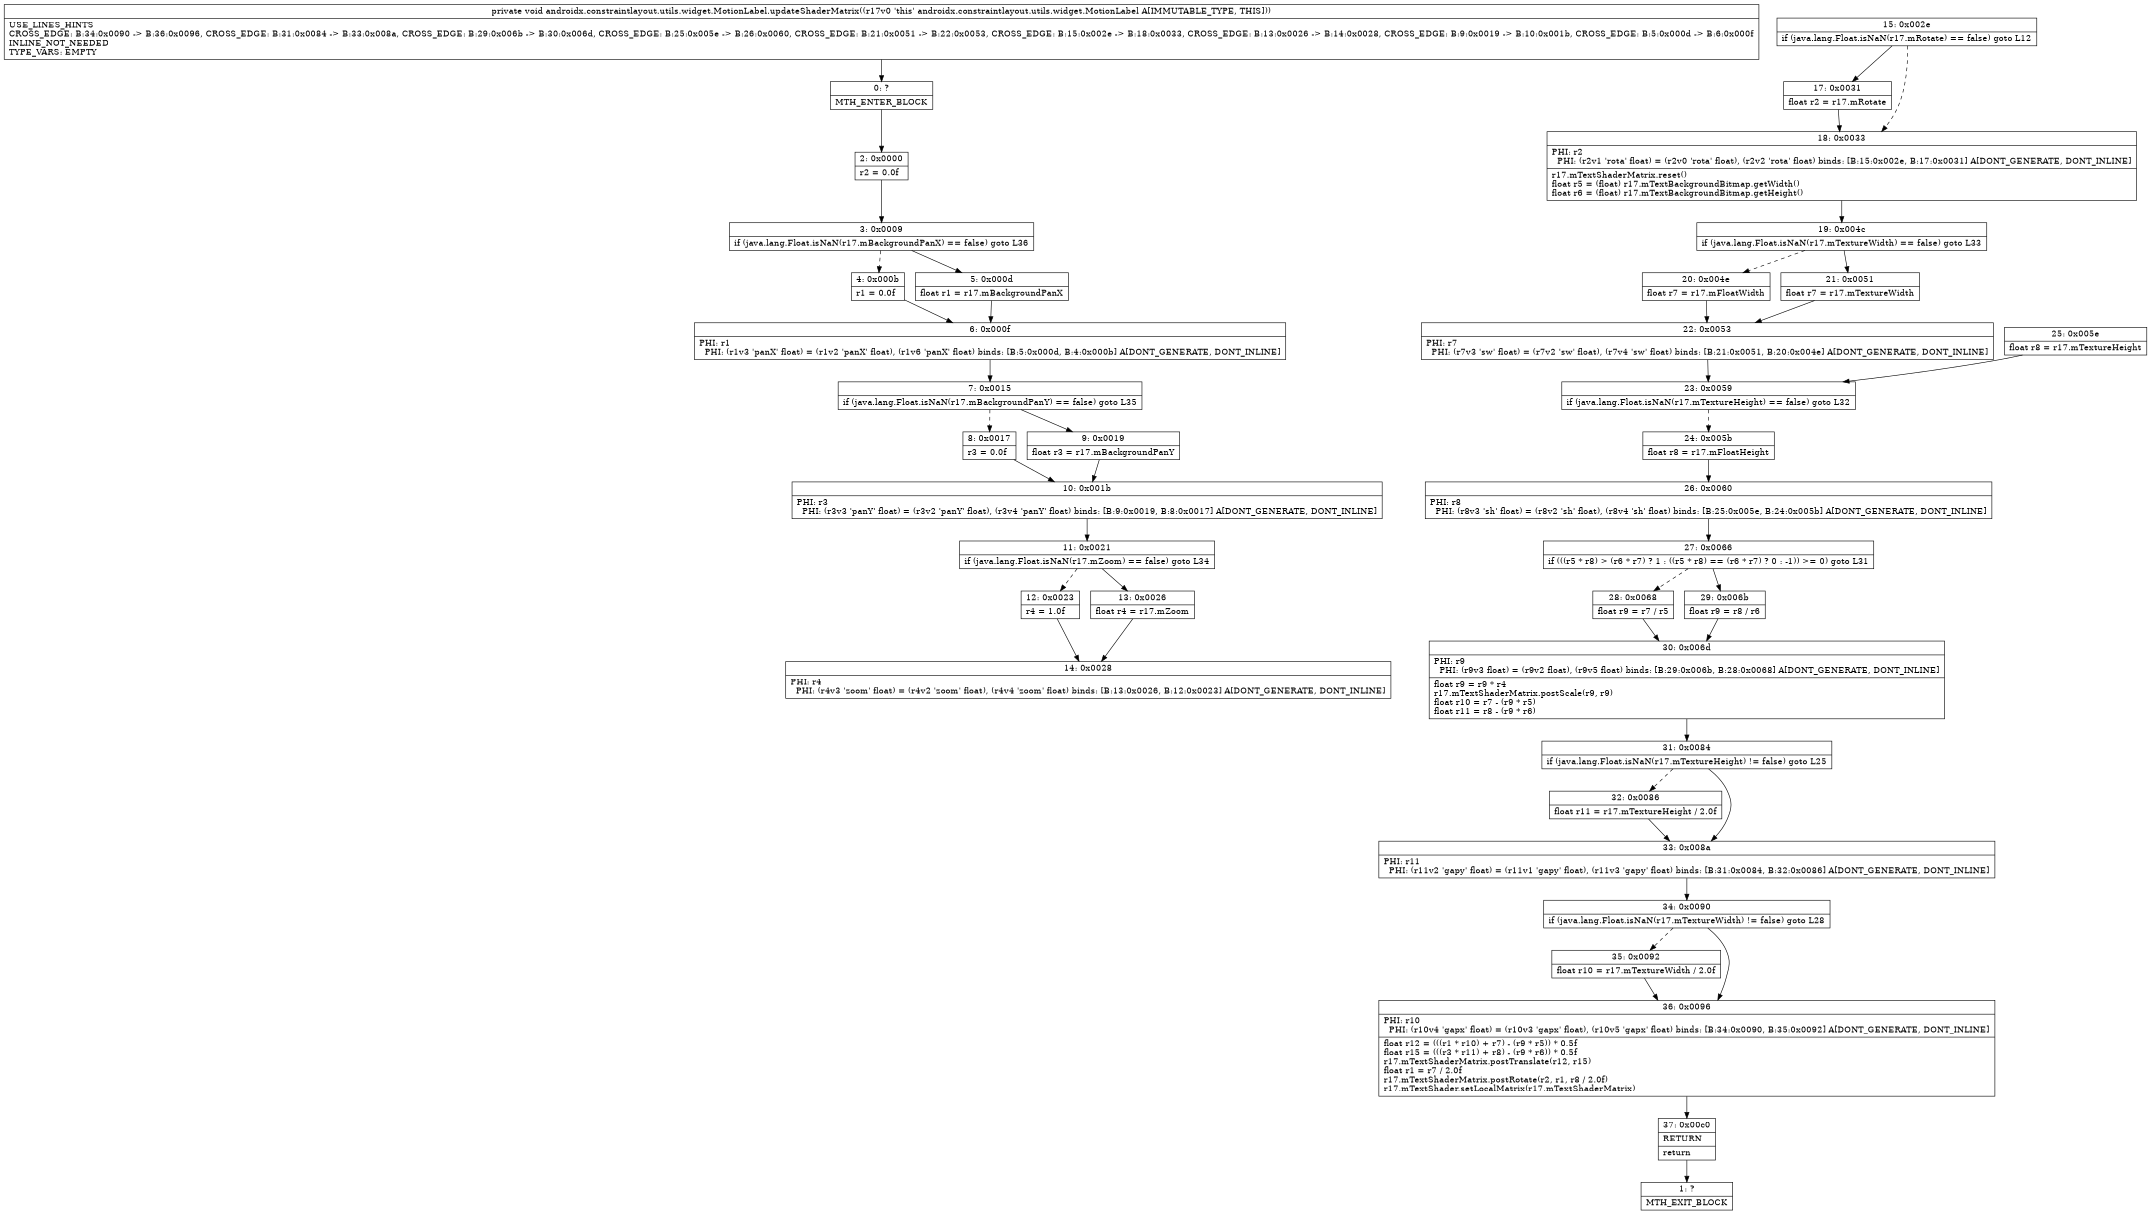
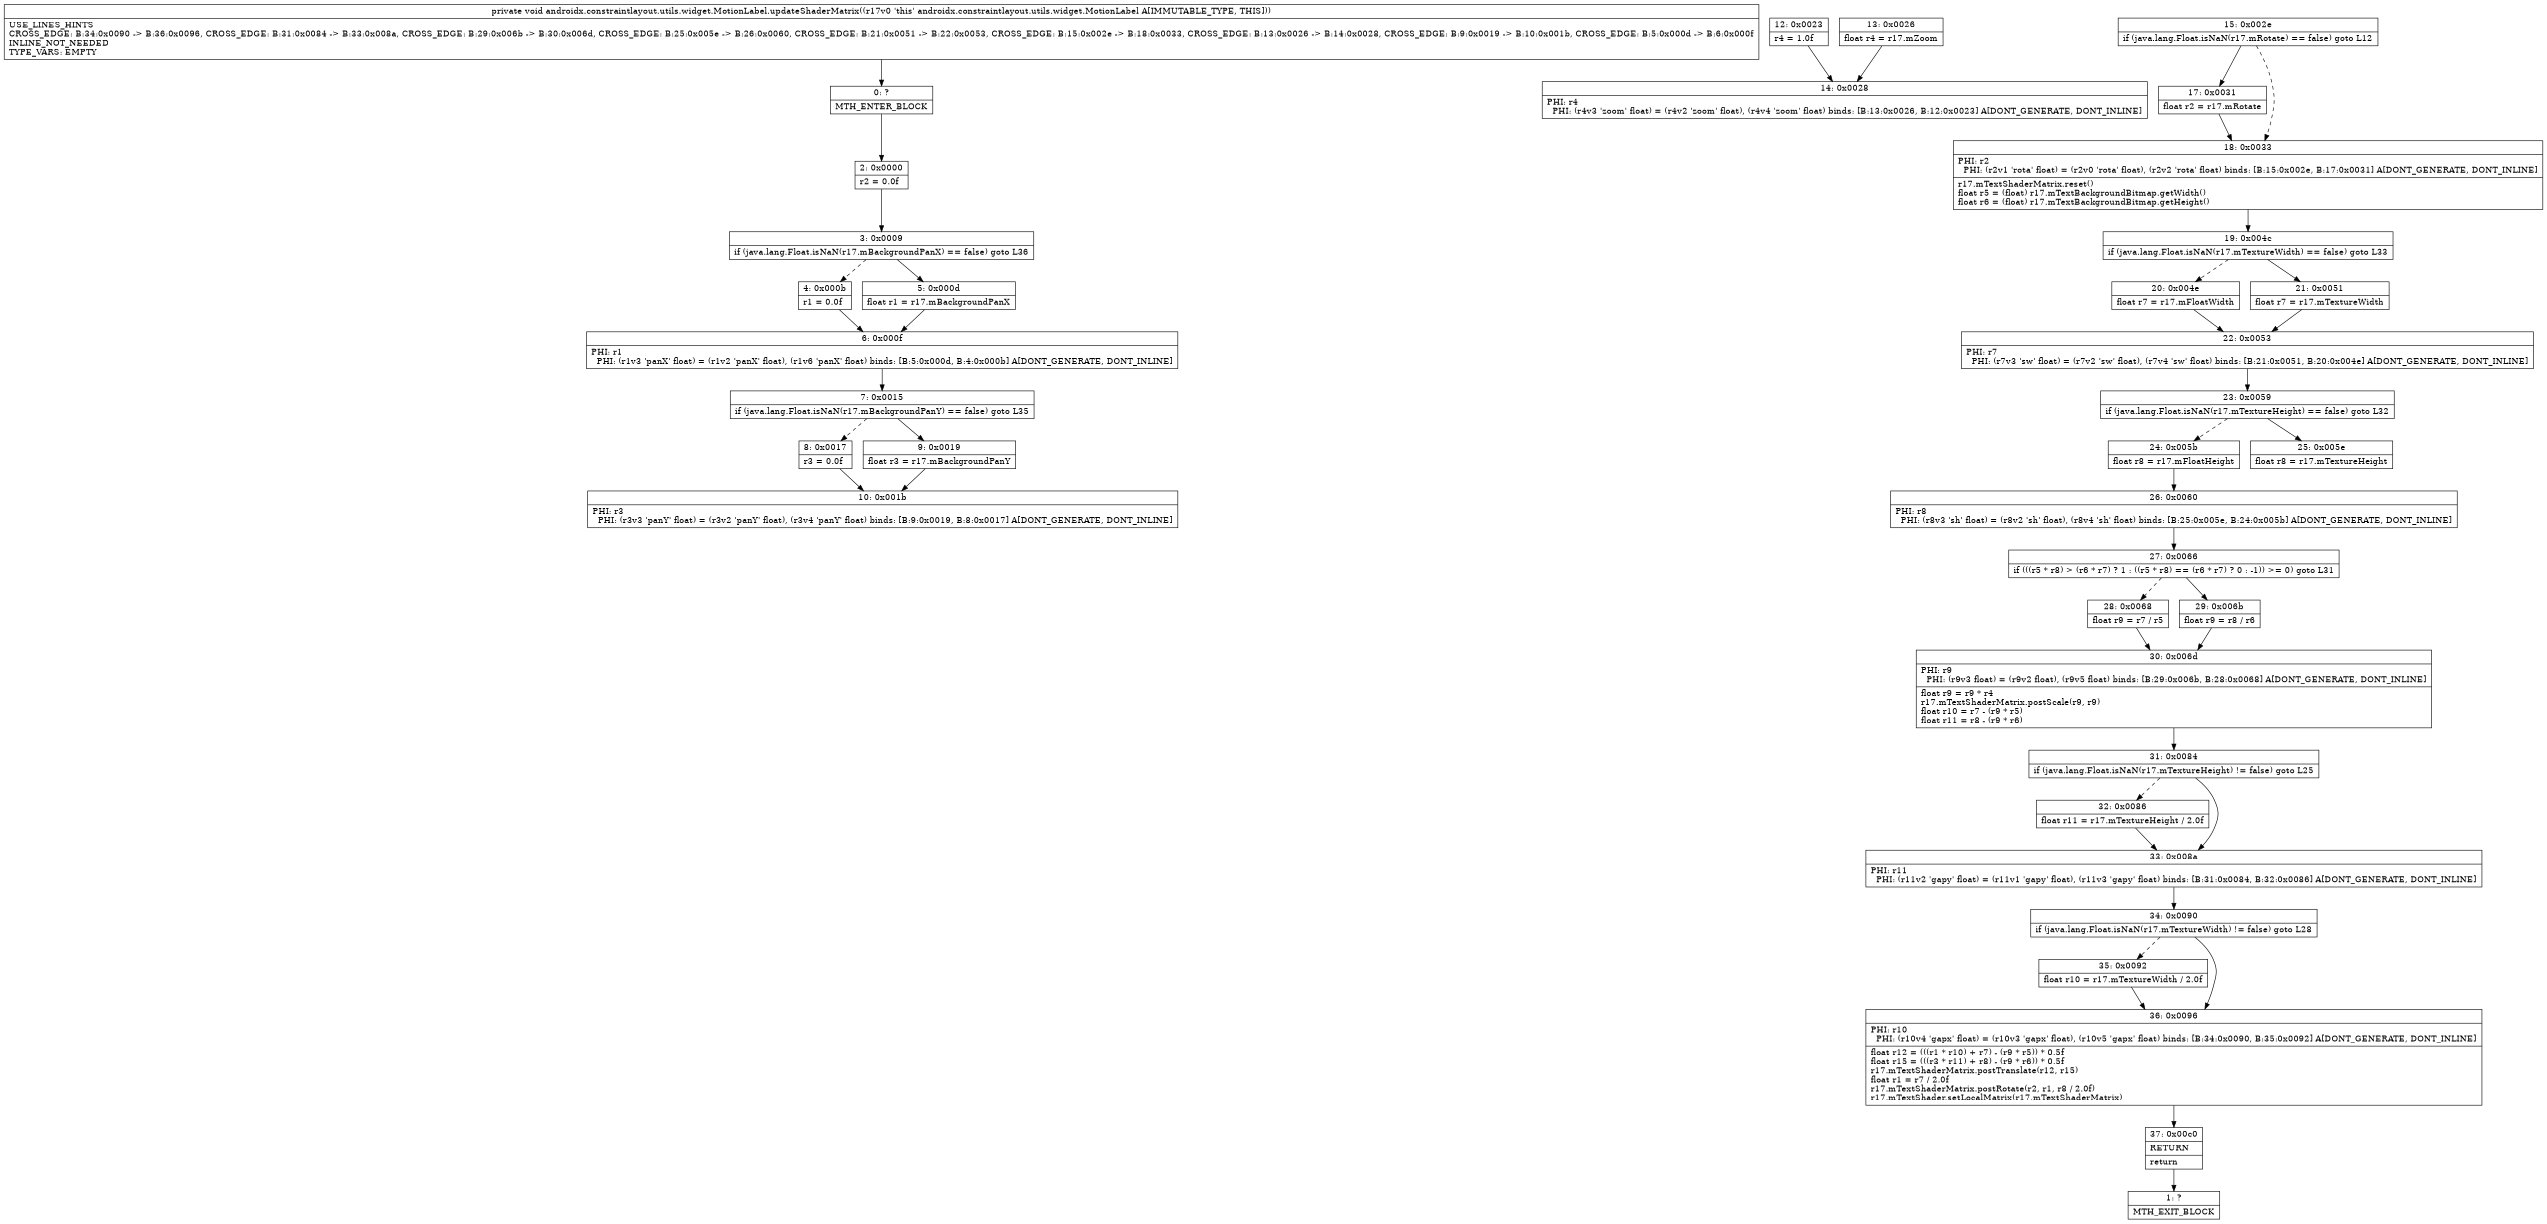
(1936, 370) -> (2282, 428)
(1087, 555) -> none
